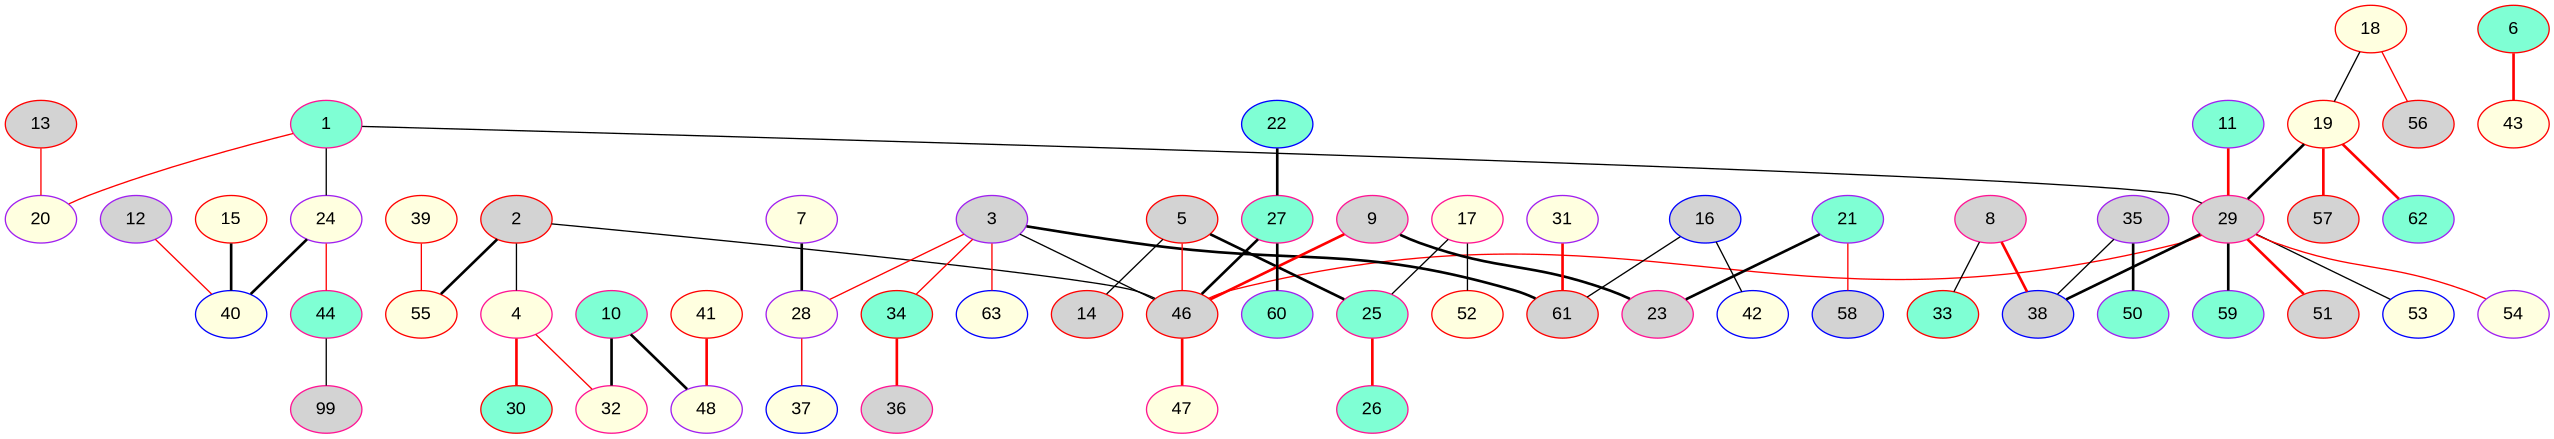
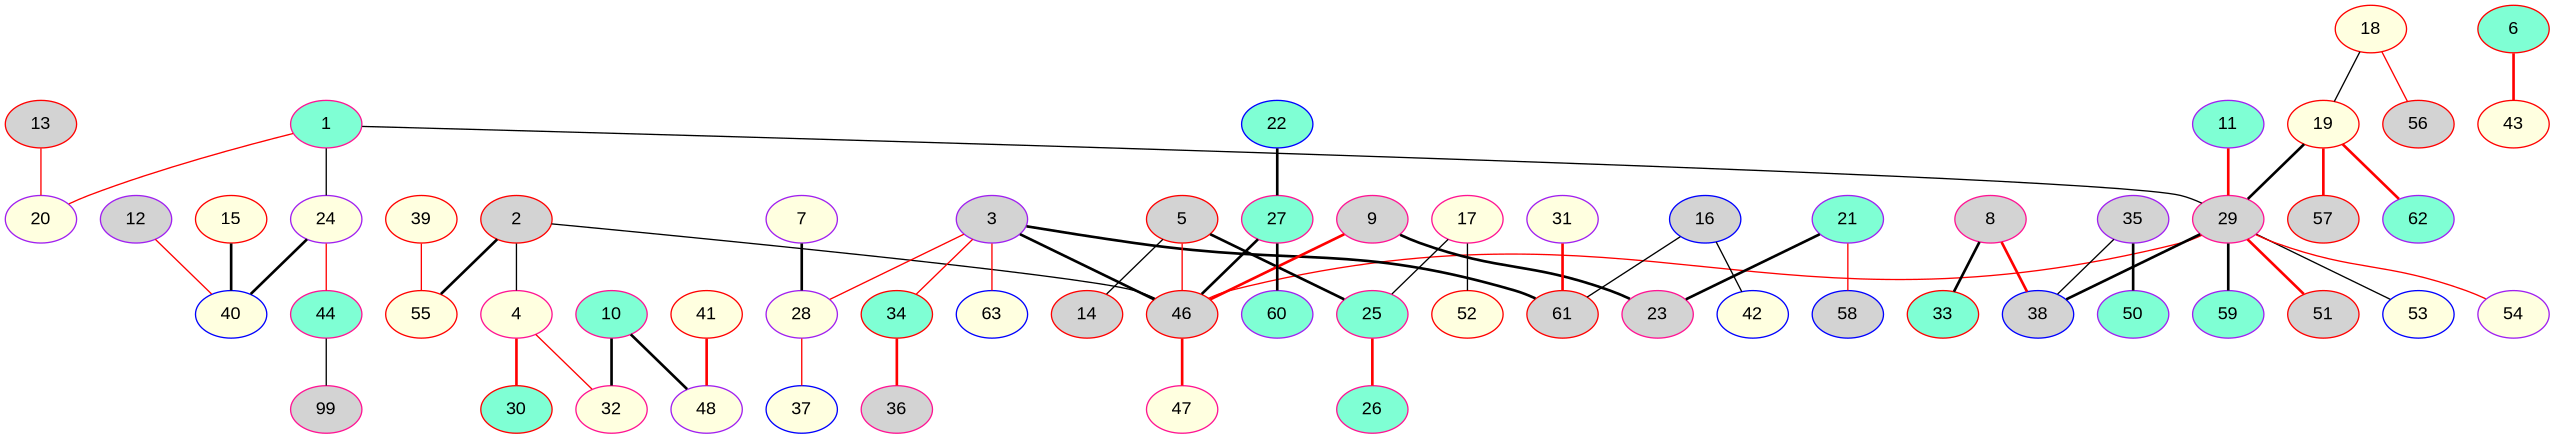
(1087, 267) -> (1087, 267)
(1967, 267) -> (1967, 267)
